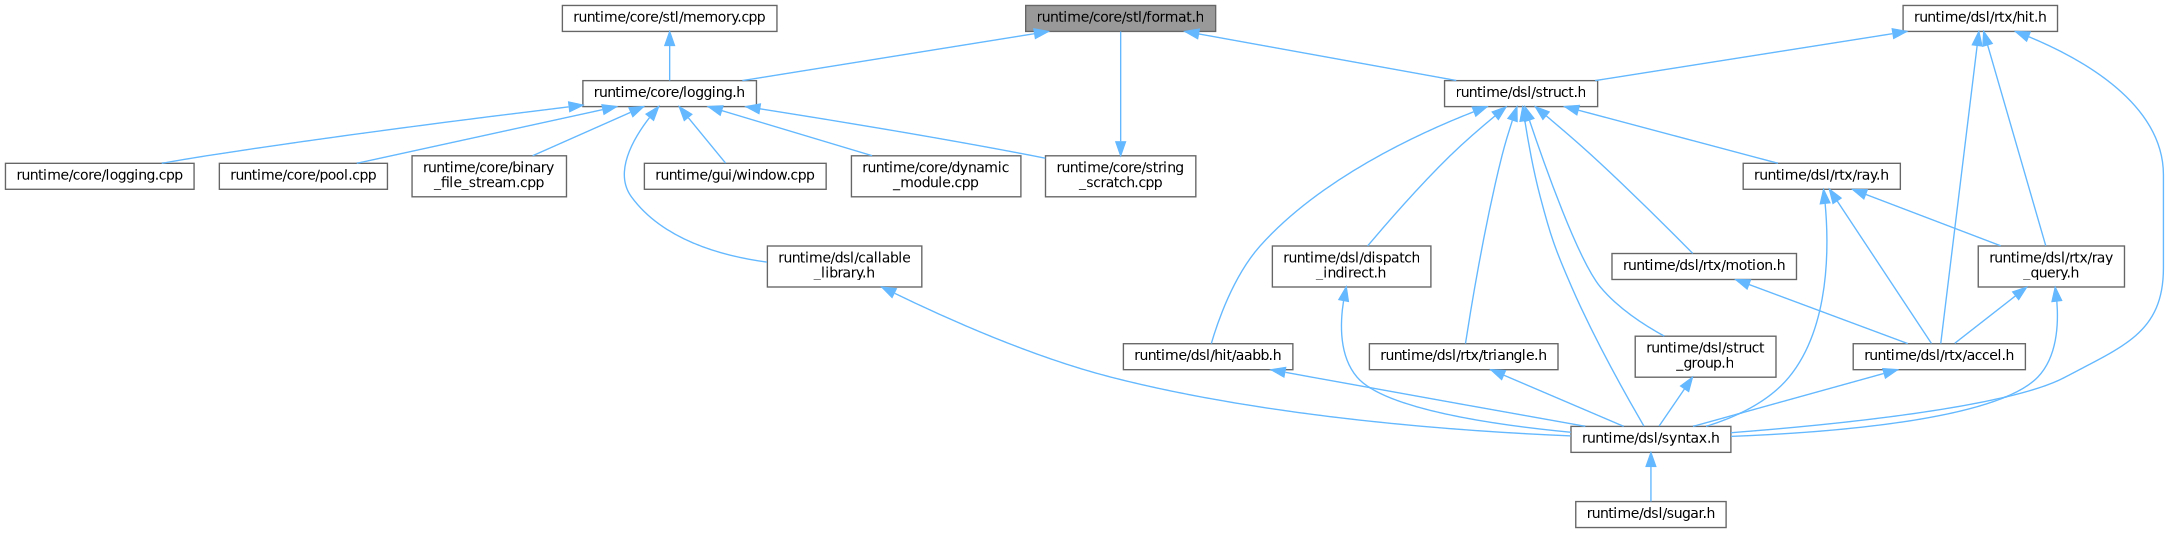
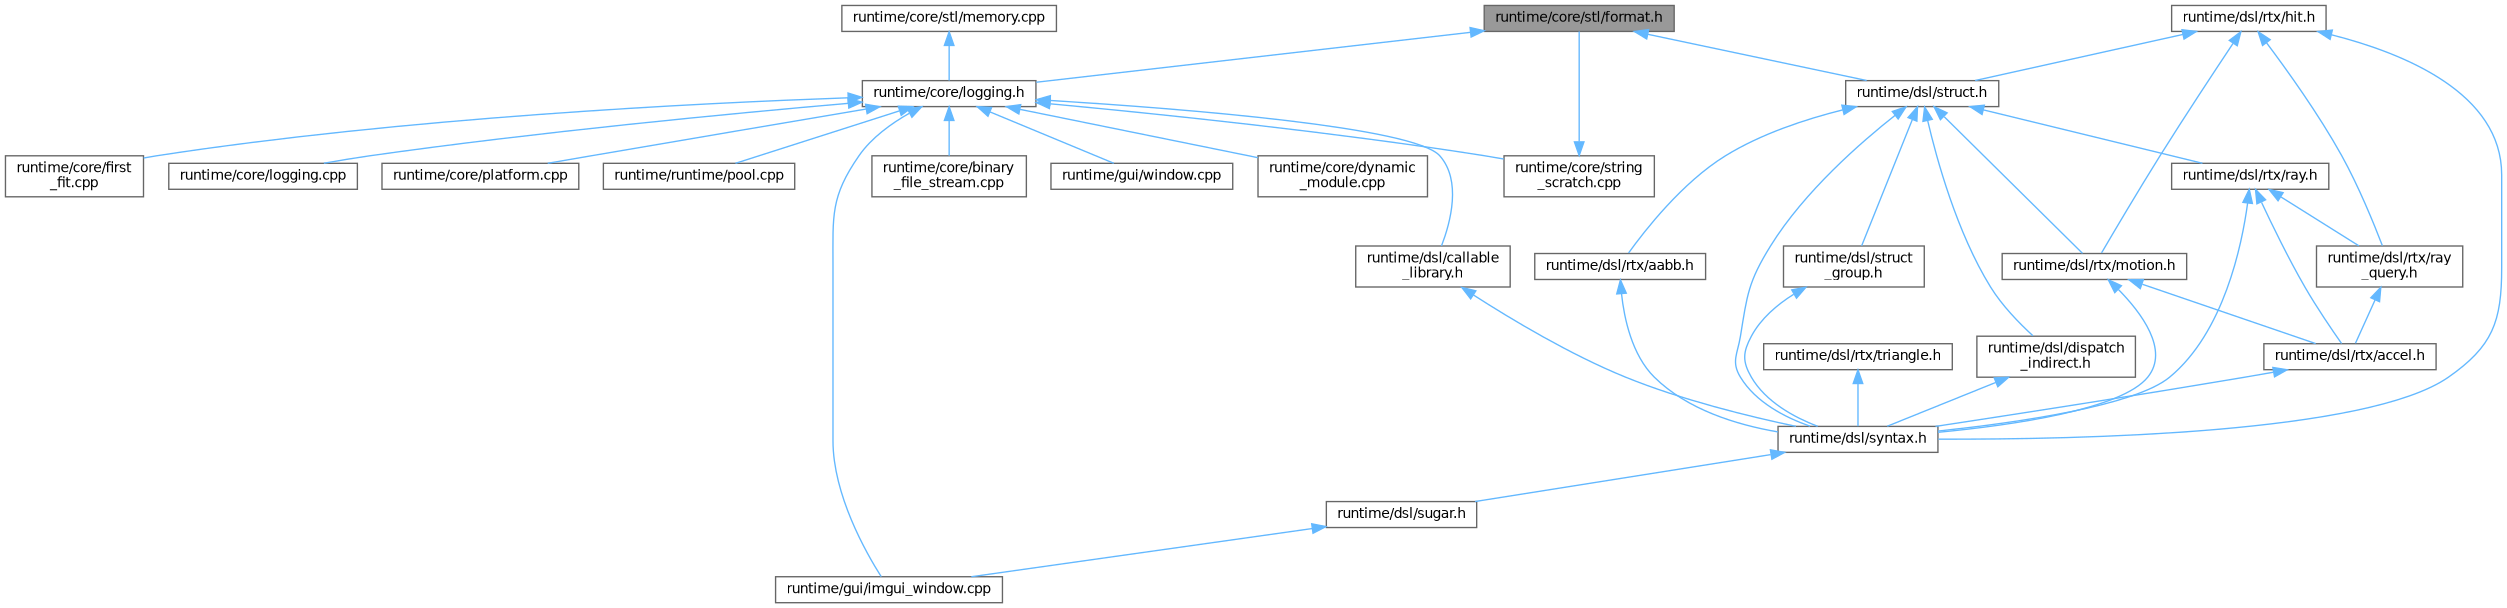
none -> (74, 176)
(303, 176) -> (699, 176)
none -> (480, 176)
(1959, 194) -> (2169, 142)
(1485, 231) -> none
(1208, 357) -> (1620, 266)
(1928, 417) -> (2145, 379)
none -> (889, 590)
